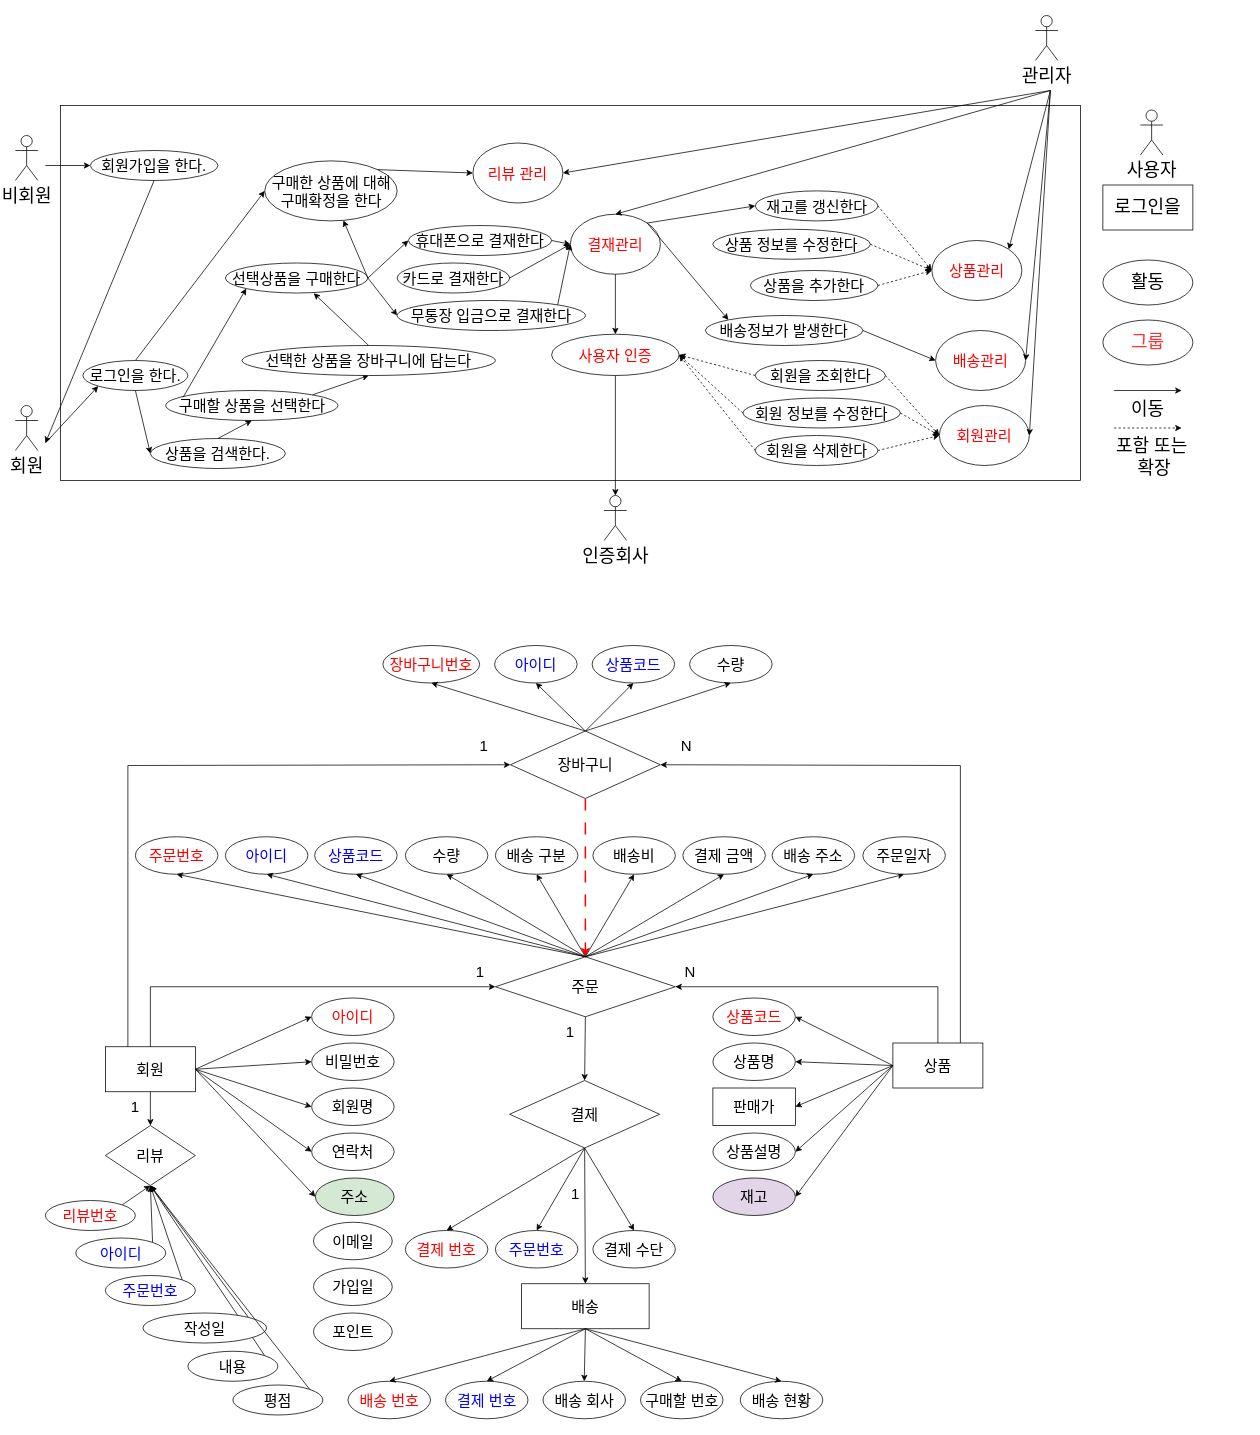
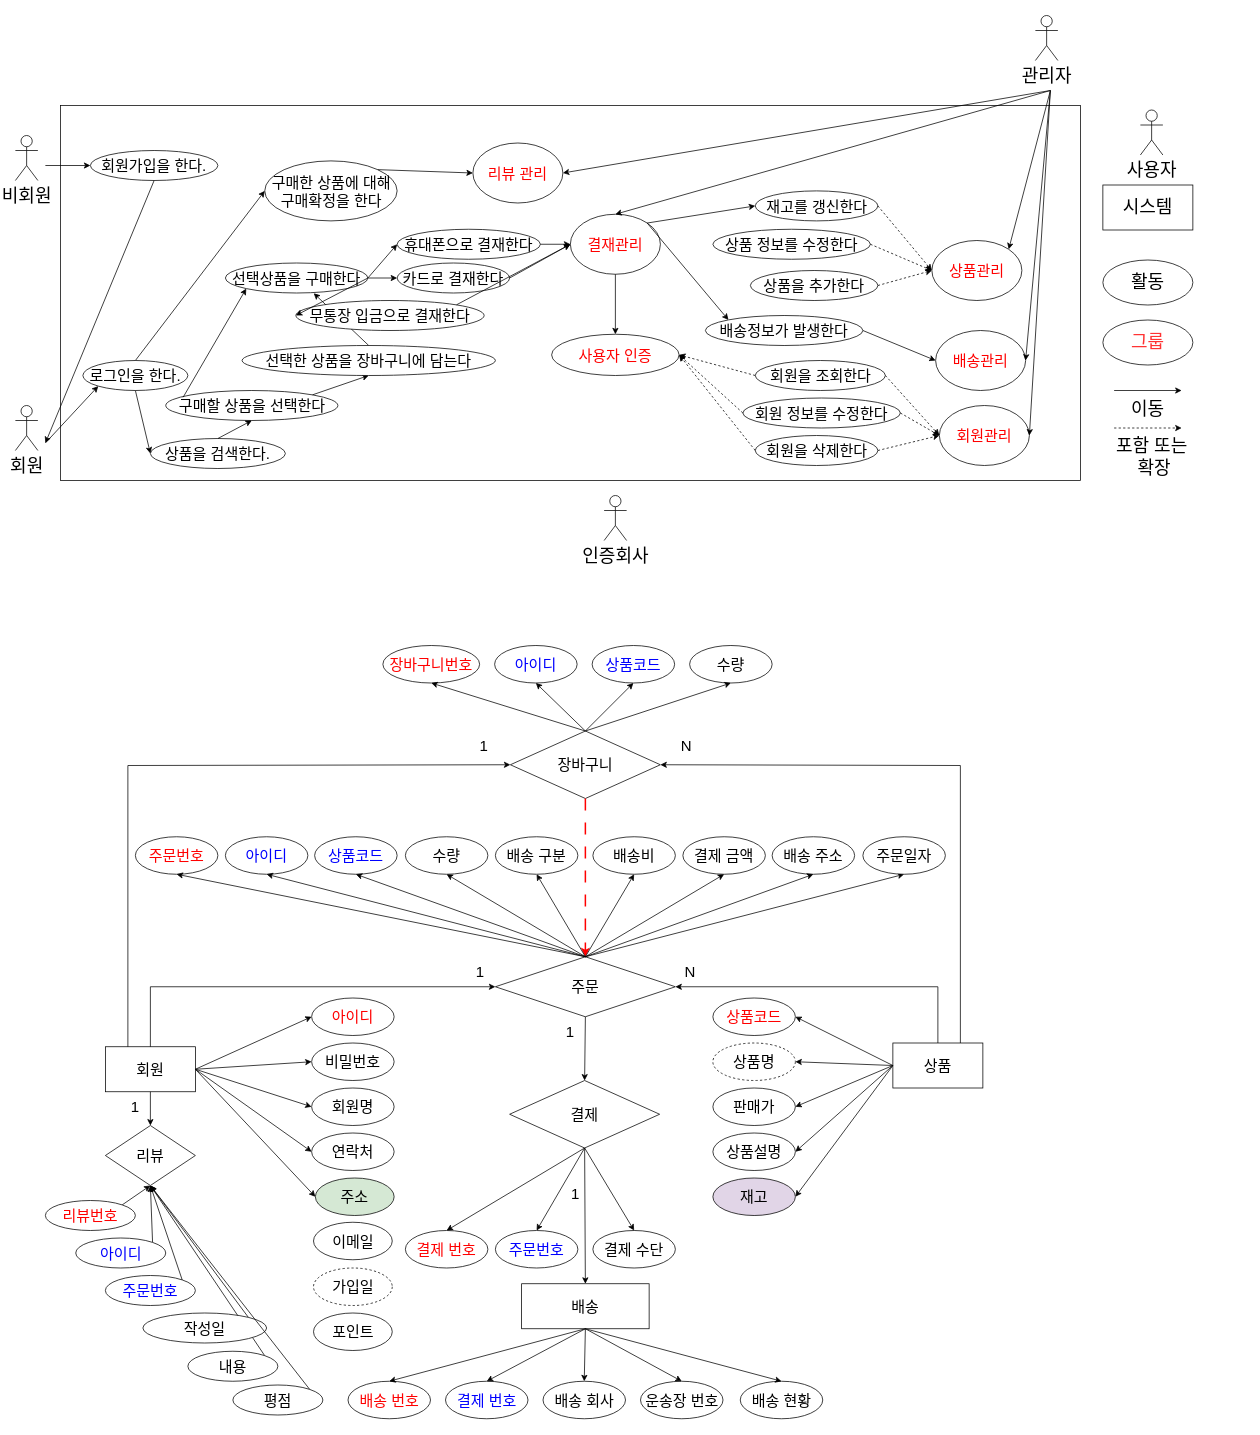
(1148, 207) -> (1148, 207)
(480, 240) -> (469, 244)
(356, 250) -> (390, 278)
(491, 315) -> (390, 315)
(615, 432) -> none
(754, 1062) -> (754, 1062)
(754, 1107) -> (754, 1107)
(353, 1287) -> (353, 1287)
(682, 1400) -> (682, 1400)
